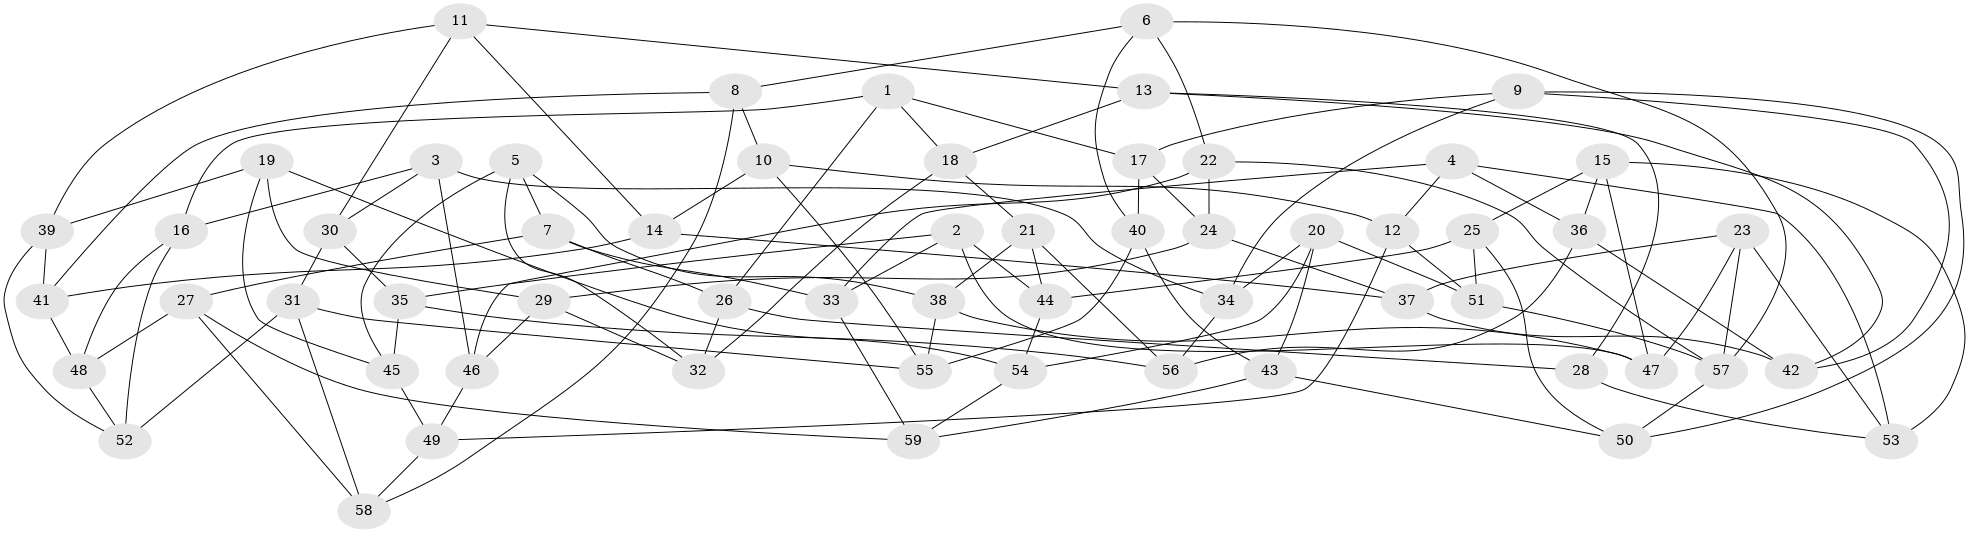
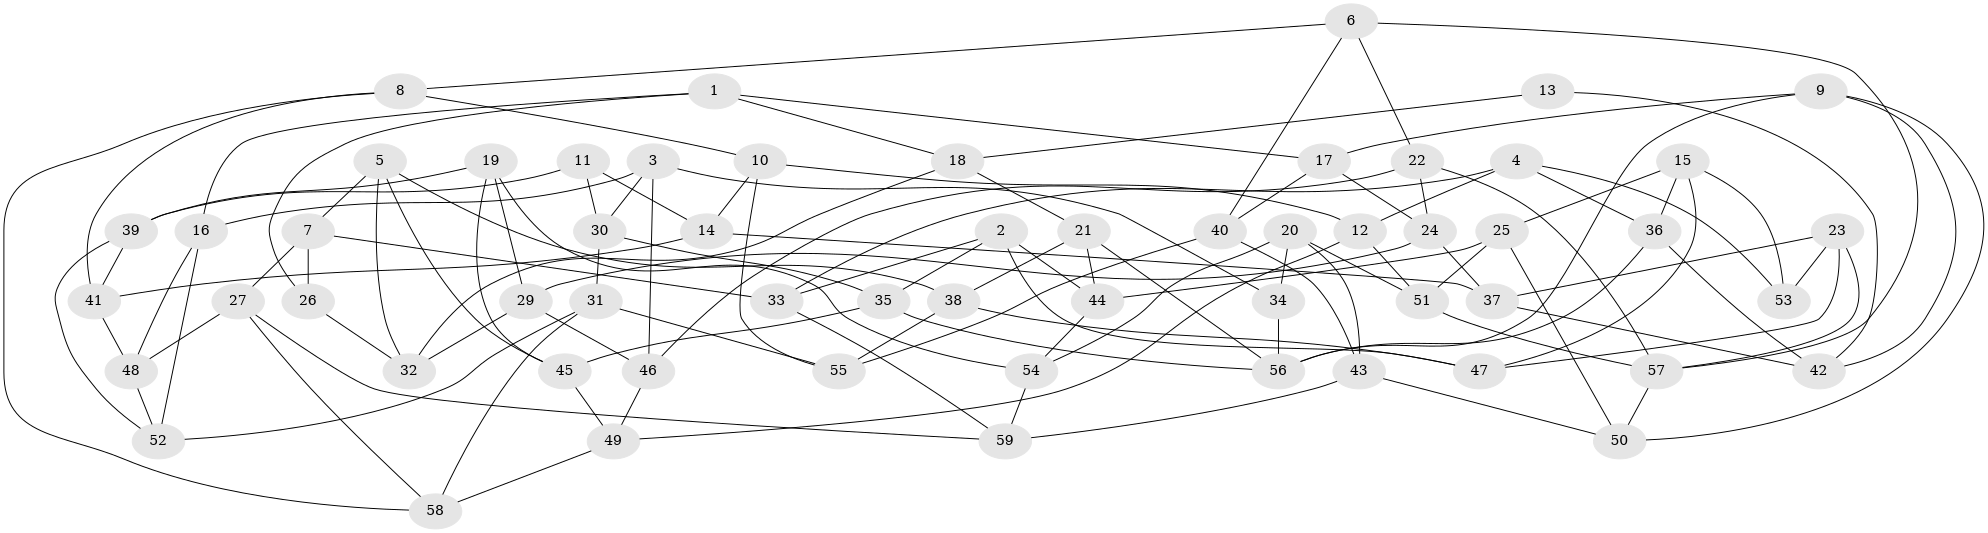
(802, 56) -> none
(1353, 163) -> (1569, 266)
(1581, 371) -> none
